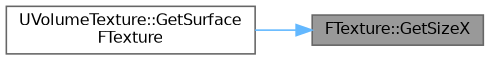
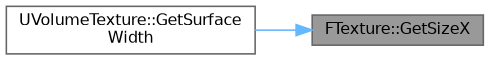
(131, 30) -> (131, 30)
